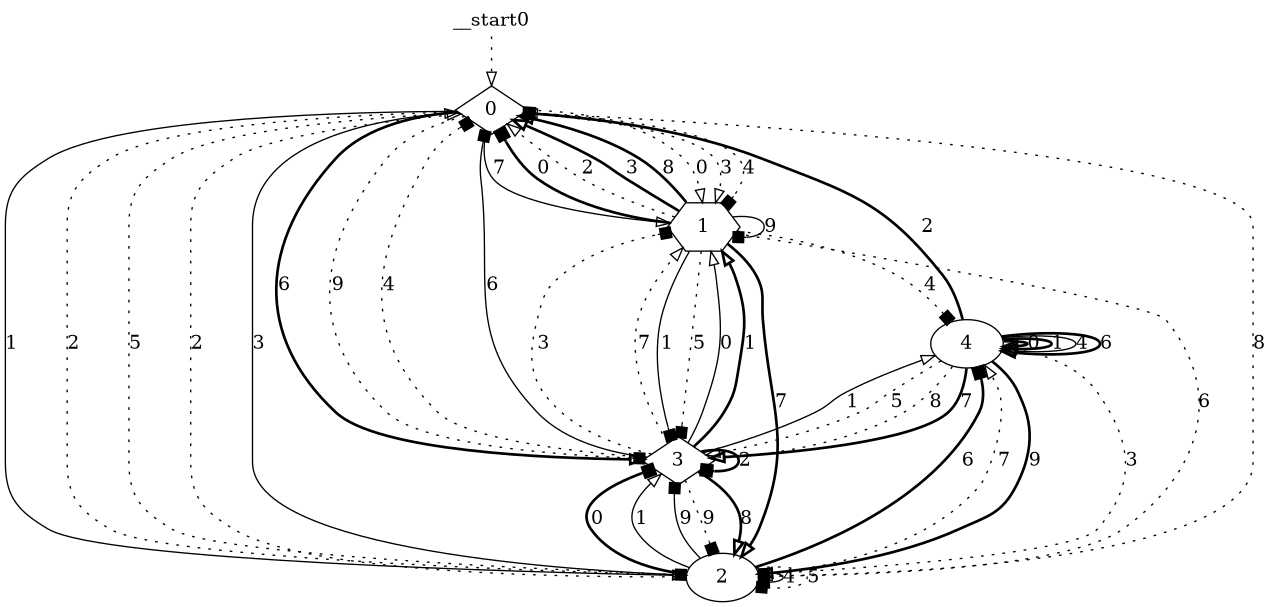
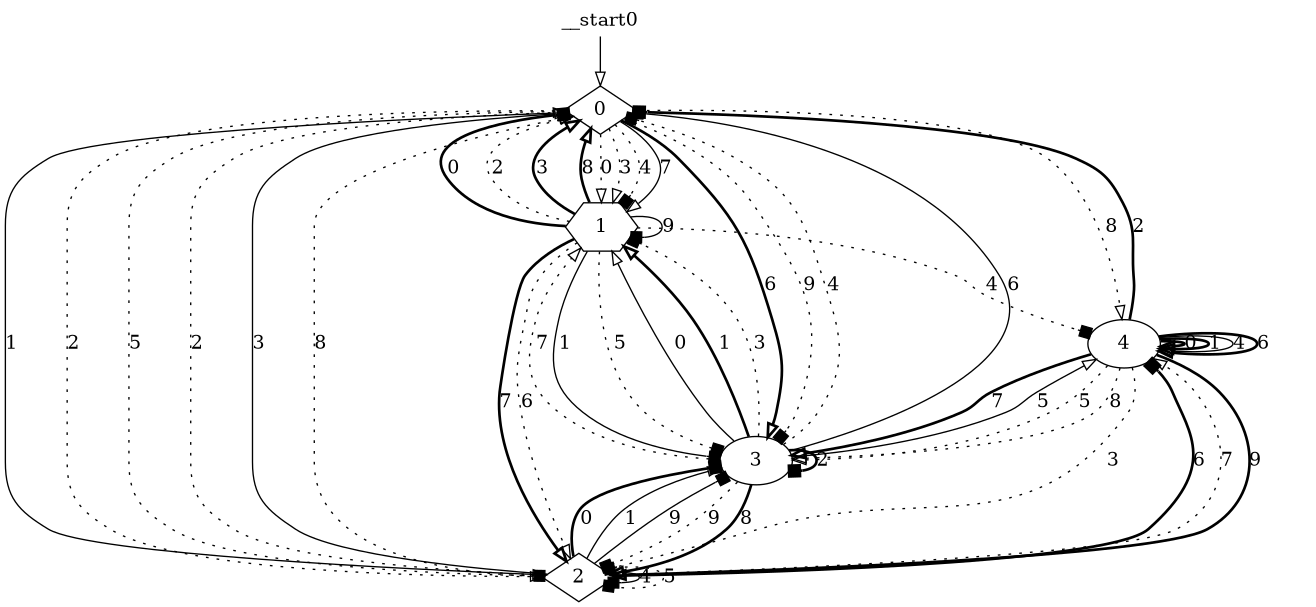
(492, 54) -> (600, 54)
none -> (1053, 163)
(853, 402) -> (1044, 402)
(678, 461) -> (756, 461)
(723, 578) -> (579, 578)
